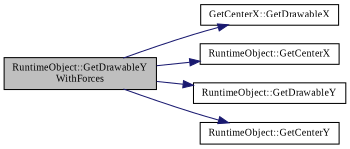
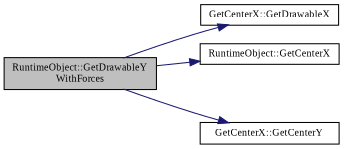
(270, 93) -> none
(270, 133) -> (270, 133)
